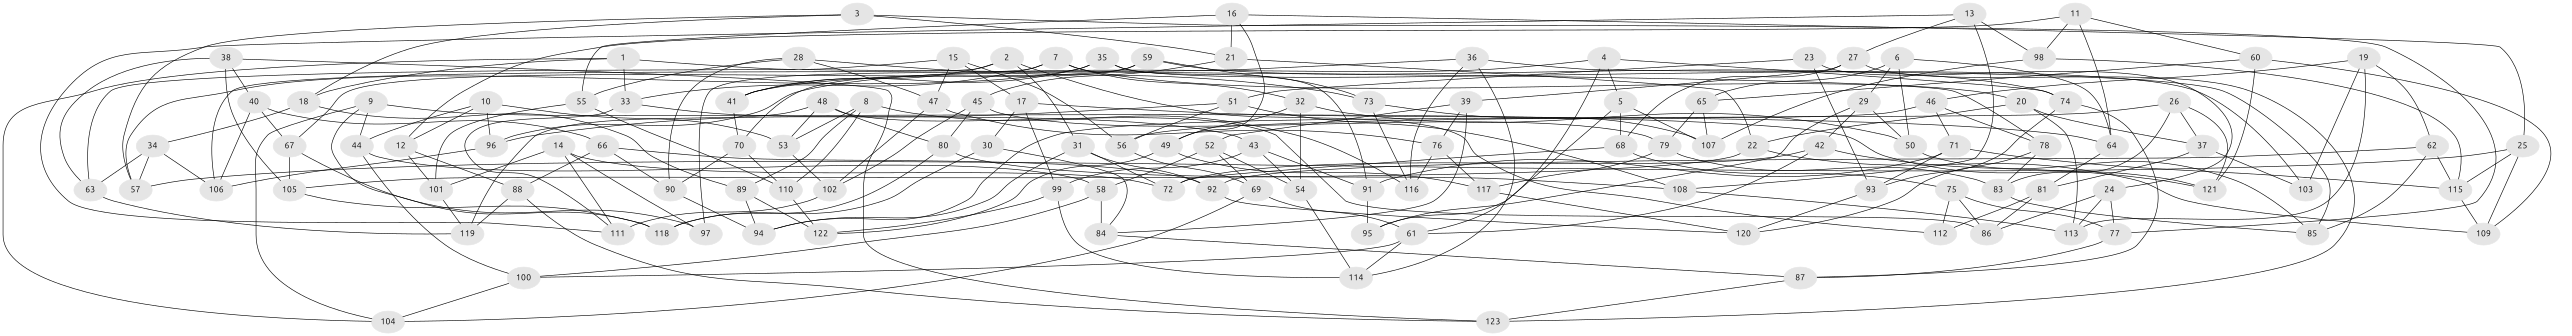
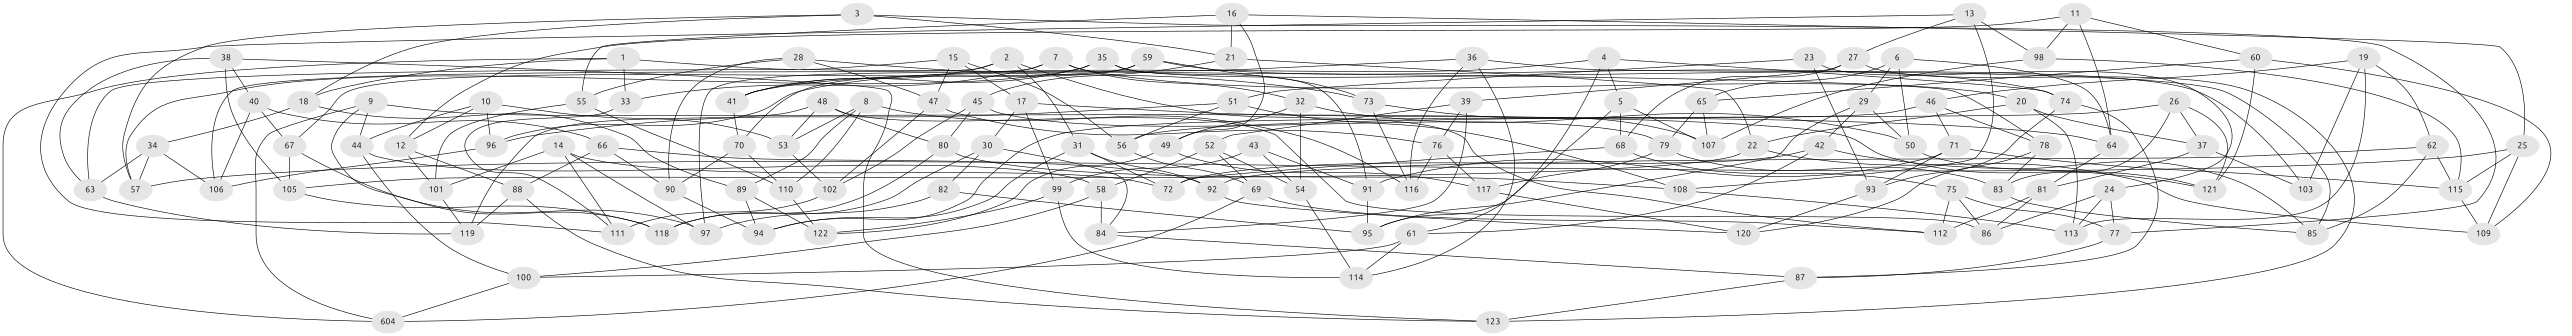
(942, 117) -> none
none -> (944, 190)
(1334, 212) -> (1563, 220)
(388, 322) -> (388, 322)
